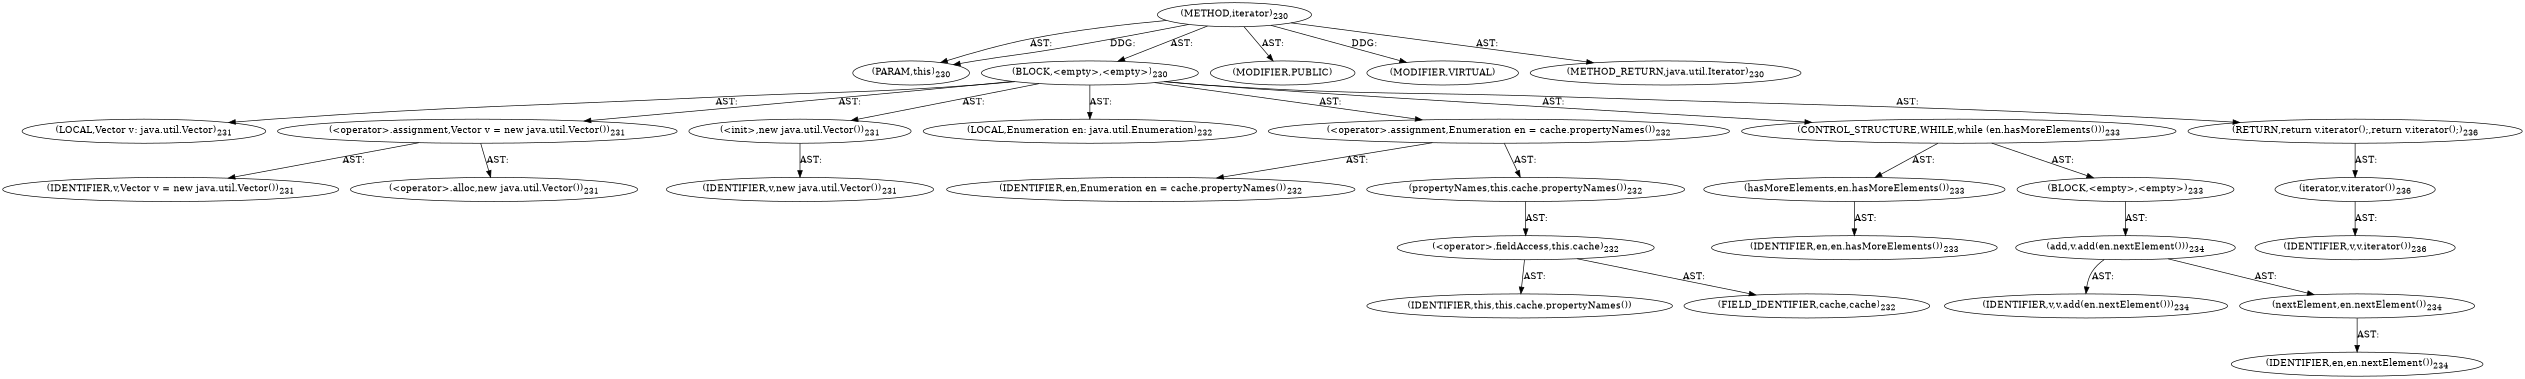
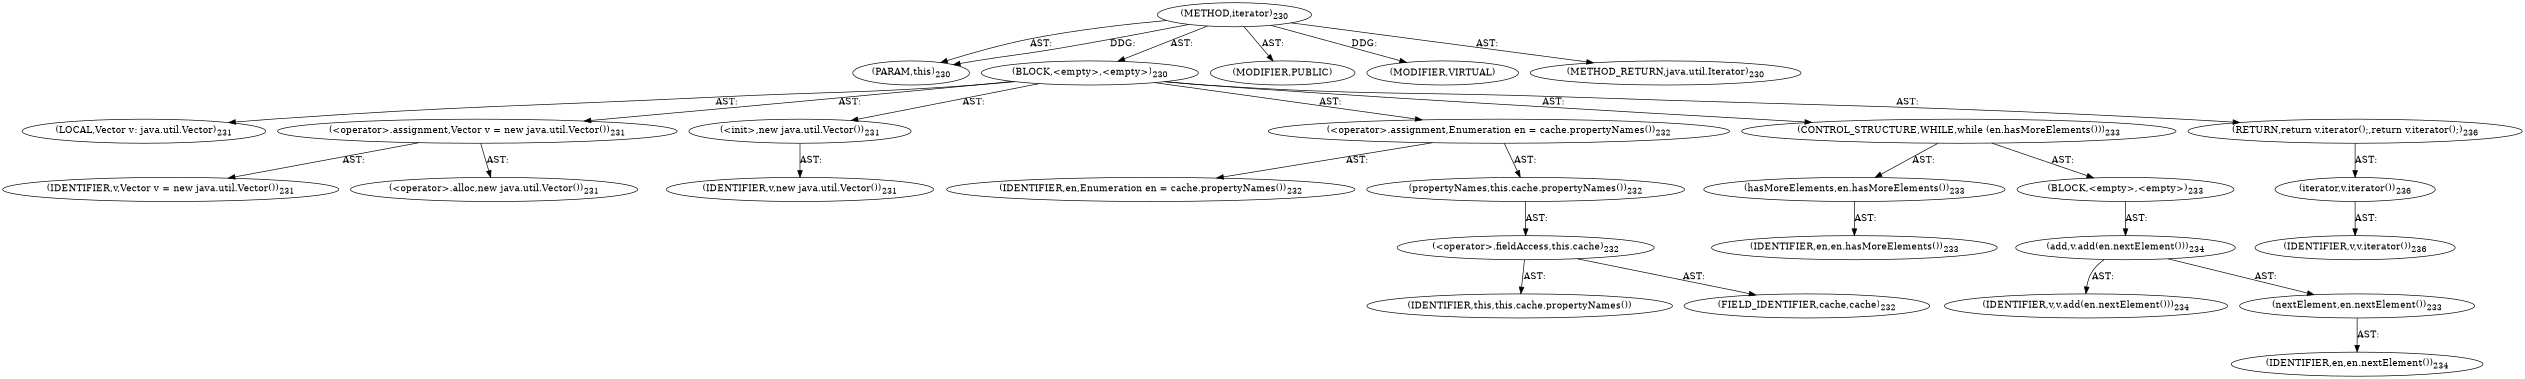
(1090, 131) -> none
(2434, 305) -> (2434, 305)
